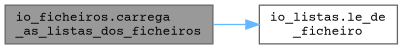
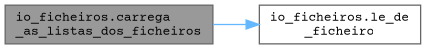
(328, 25) -> (340, 25)
